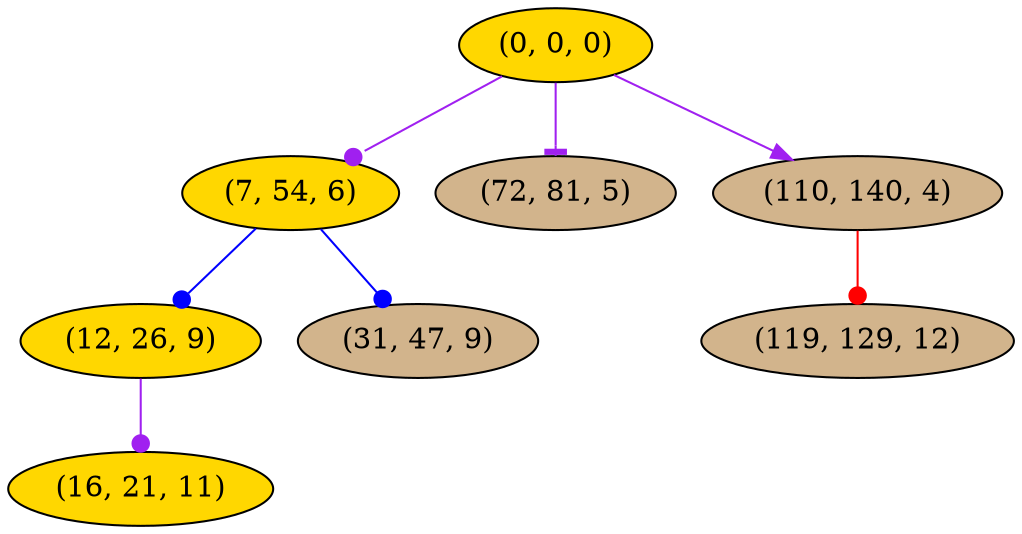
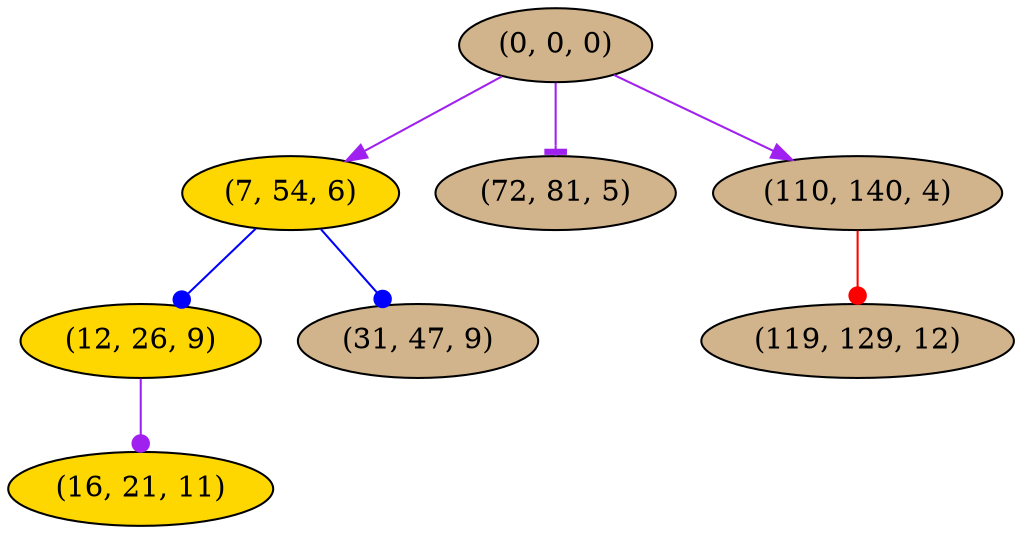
(556, 45) -> (556, 45)
(433, 114) -> (433, 114)
